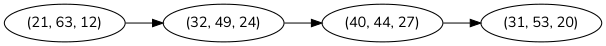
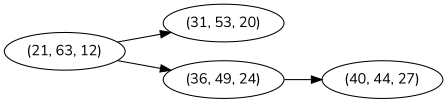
(224, 23) -> (224, 80)
(457, 23) -> (139, 38)
